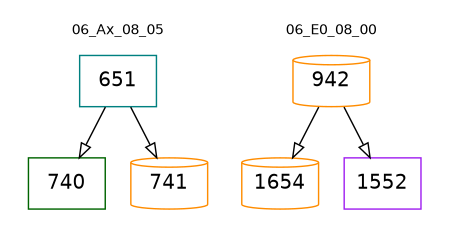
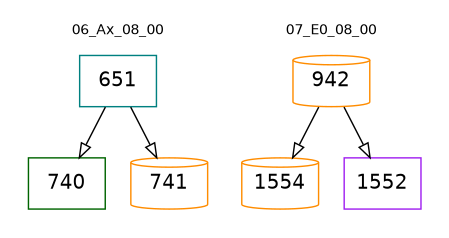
(118, 31) -> (118, 31)
(331, 31) -> (331, 31)
(280, 183) -> (280, 183)
